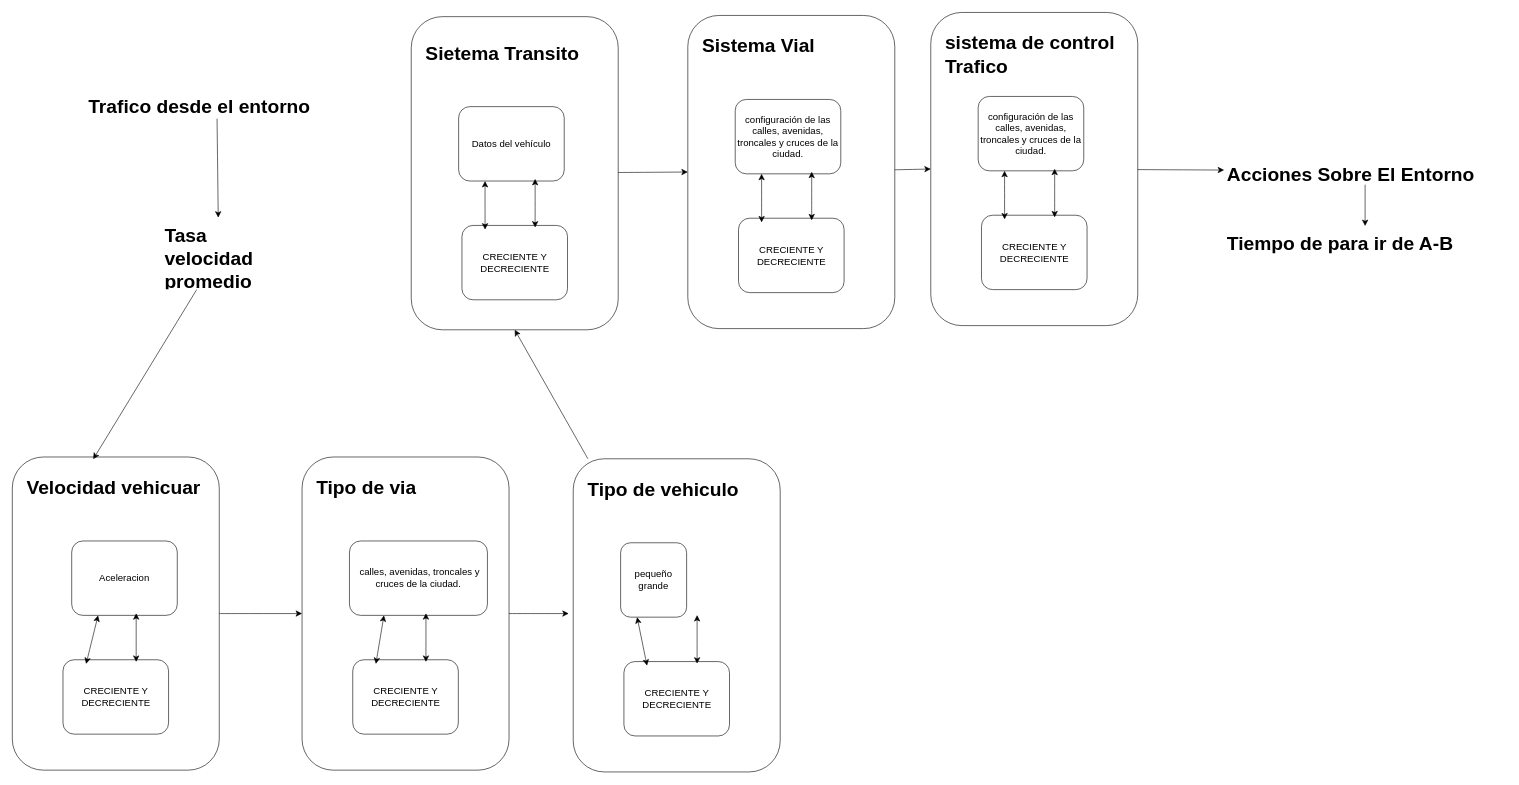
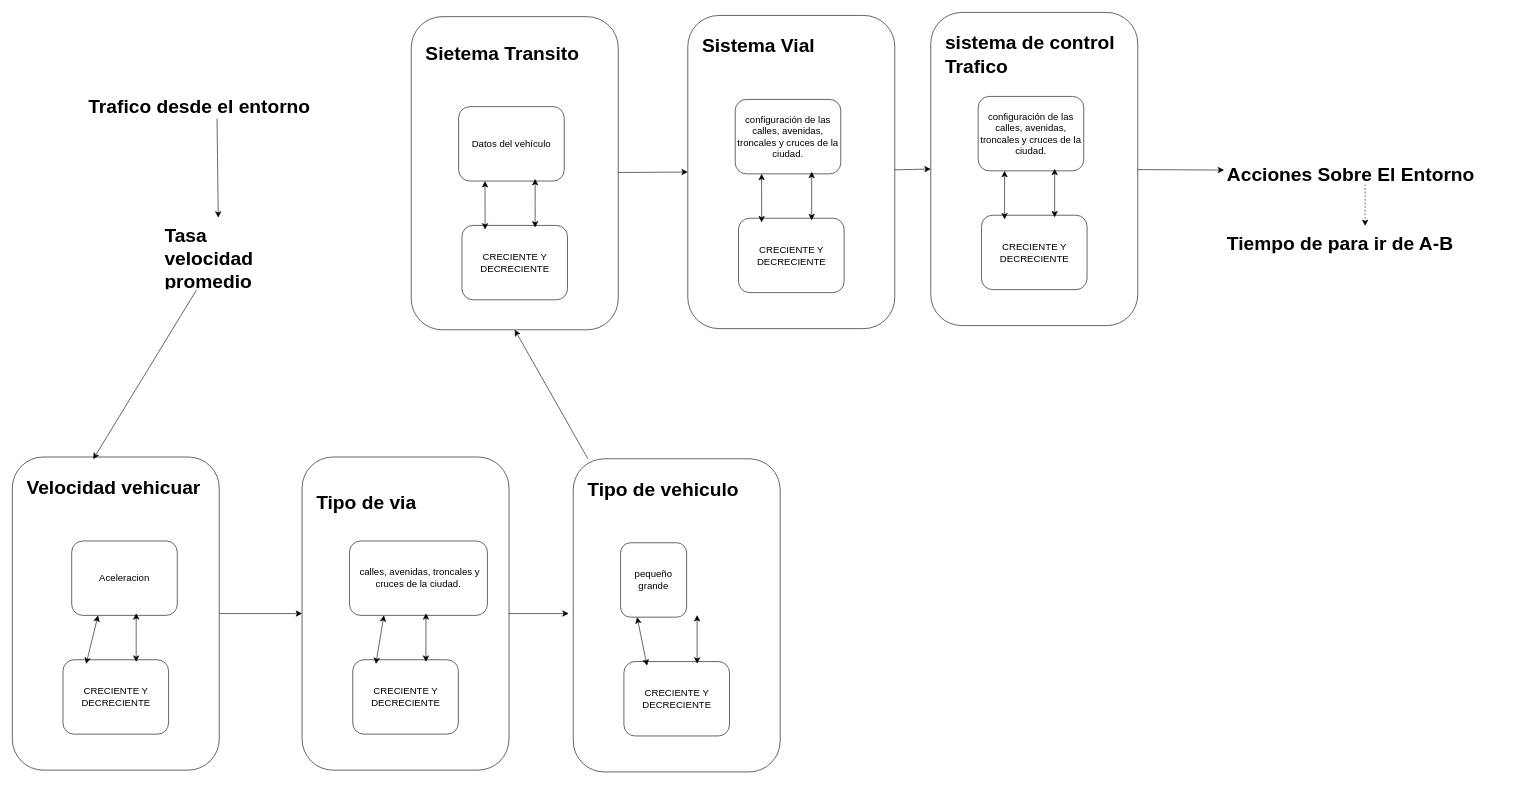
(1365, 202) -> (1365, 202)
(409, 487) -> (409, 502)
